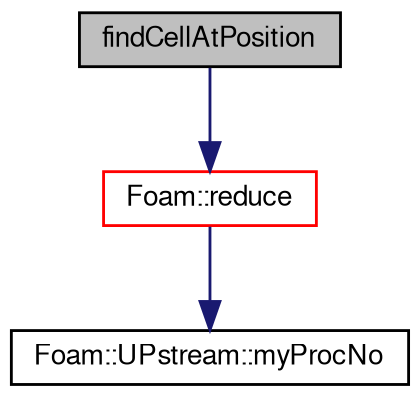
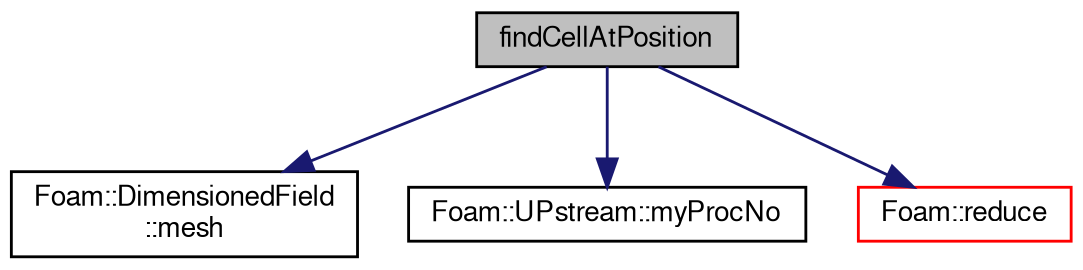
none -> (184, 214)
(210, 264) -> (607, 113)
